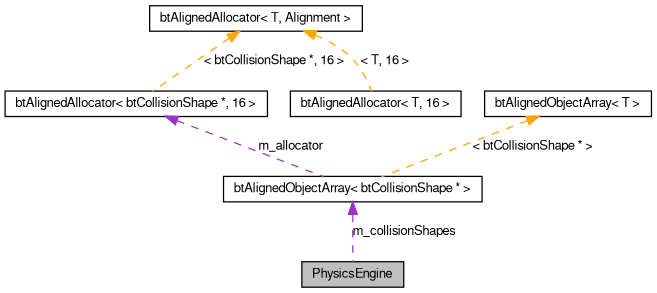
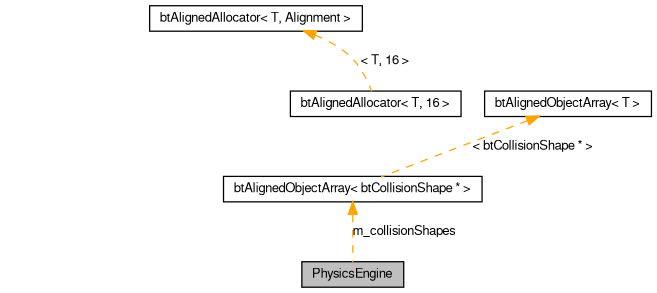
(136, 104) -> none
(353, 238) -> (353, 238)
